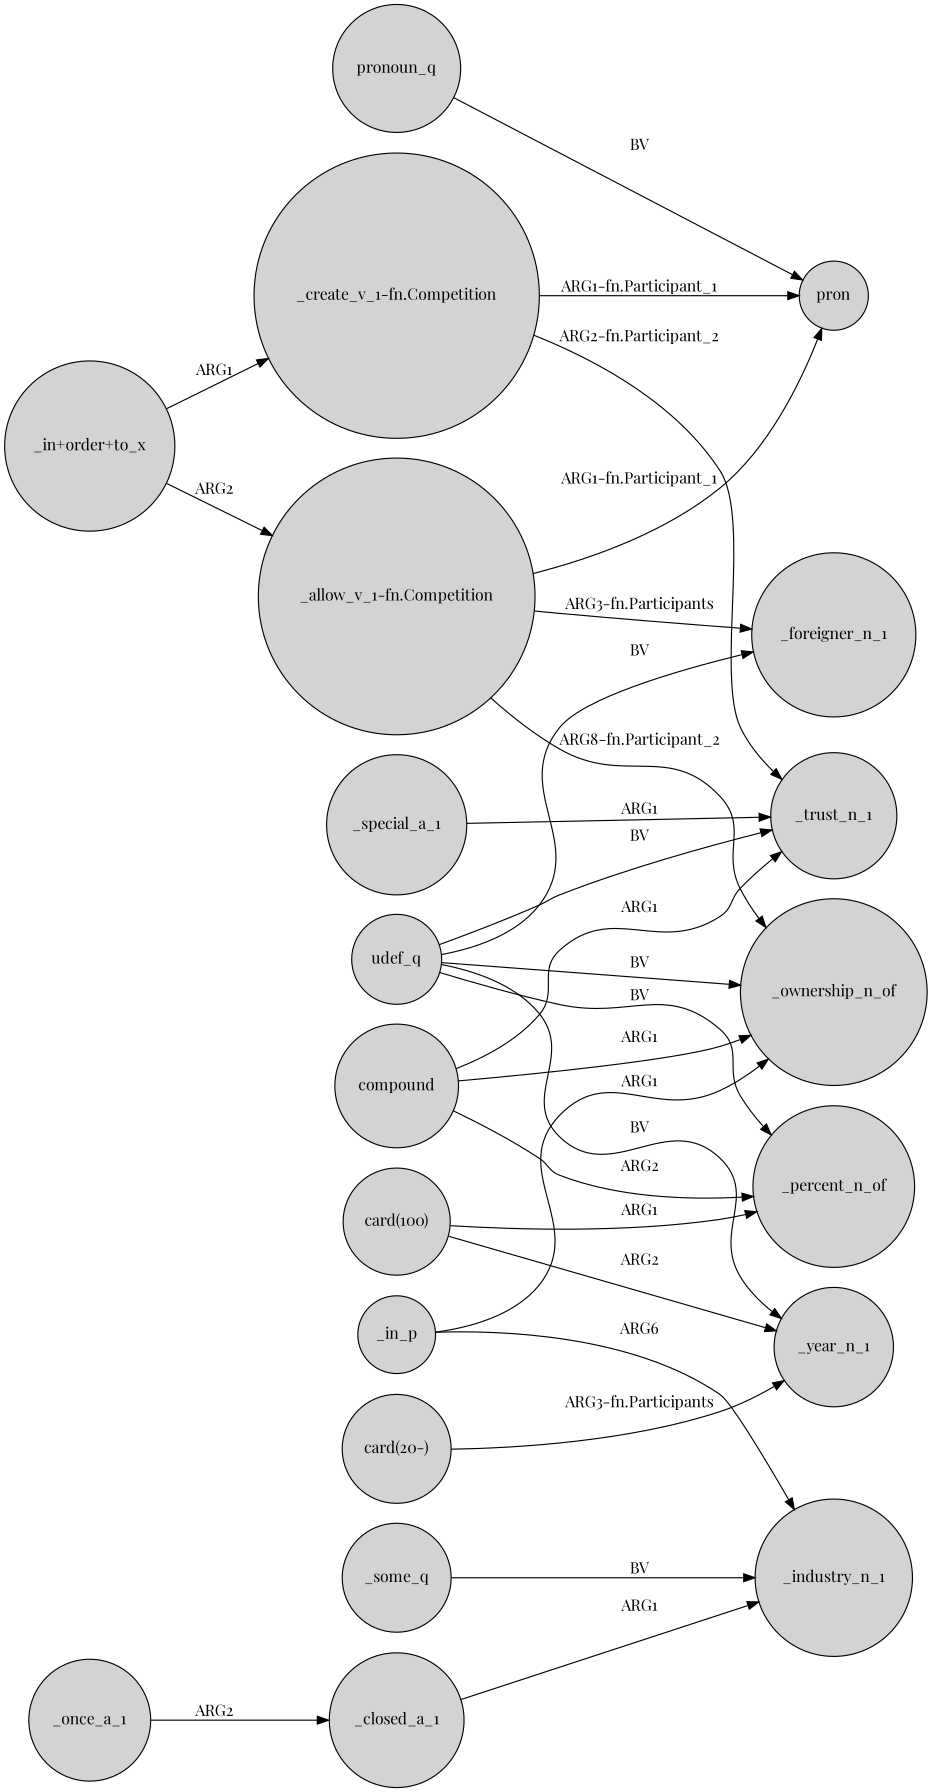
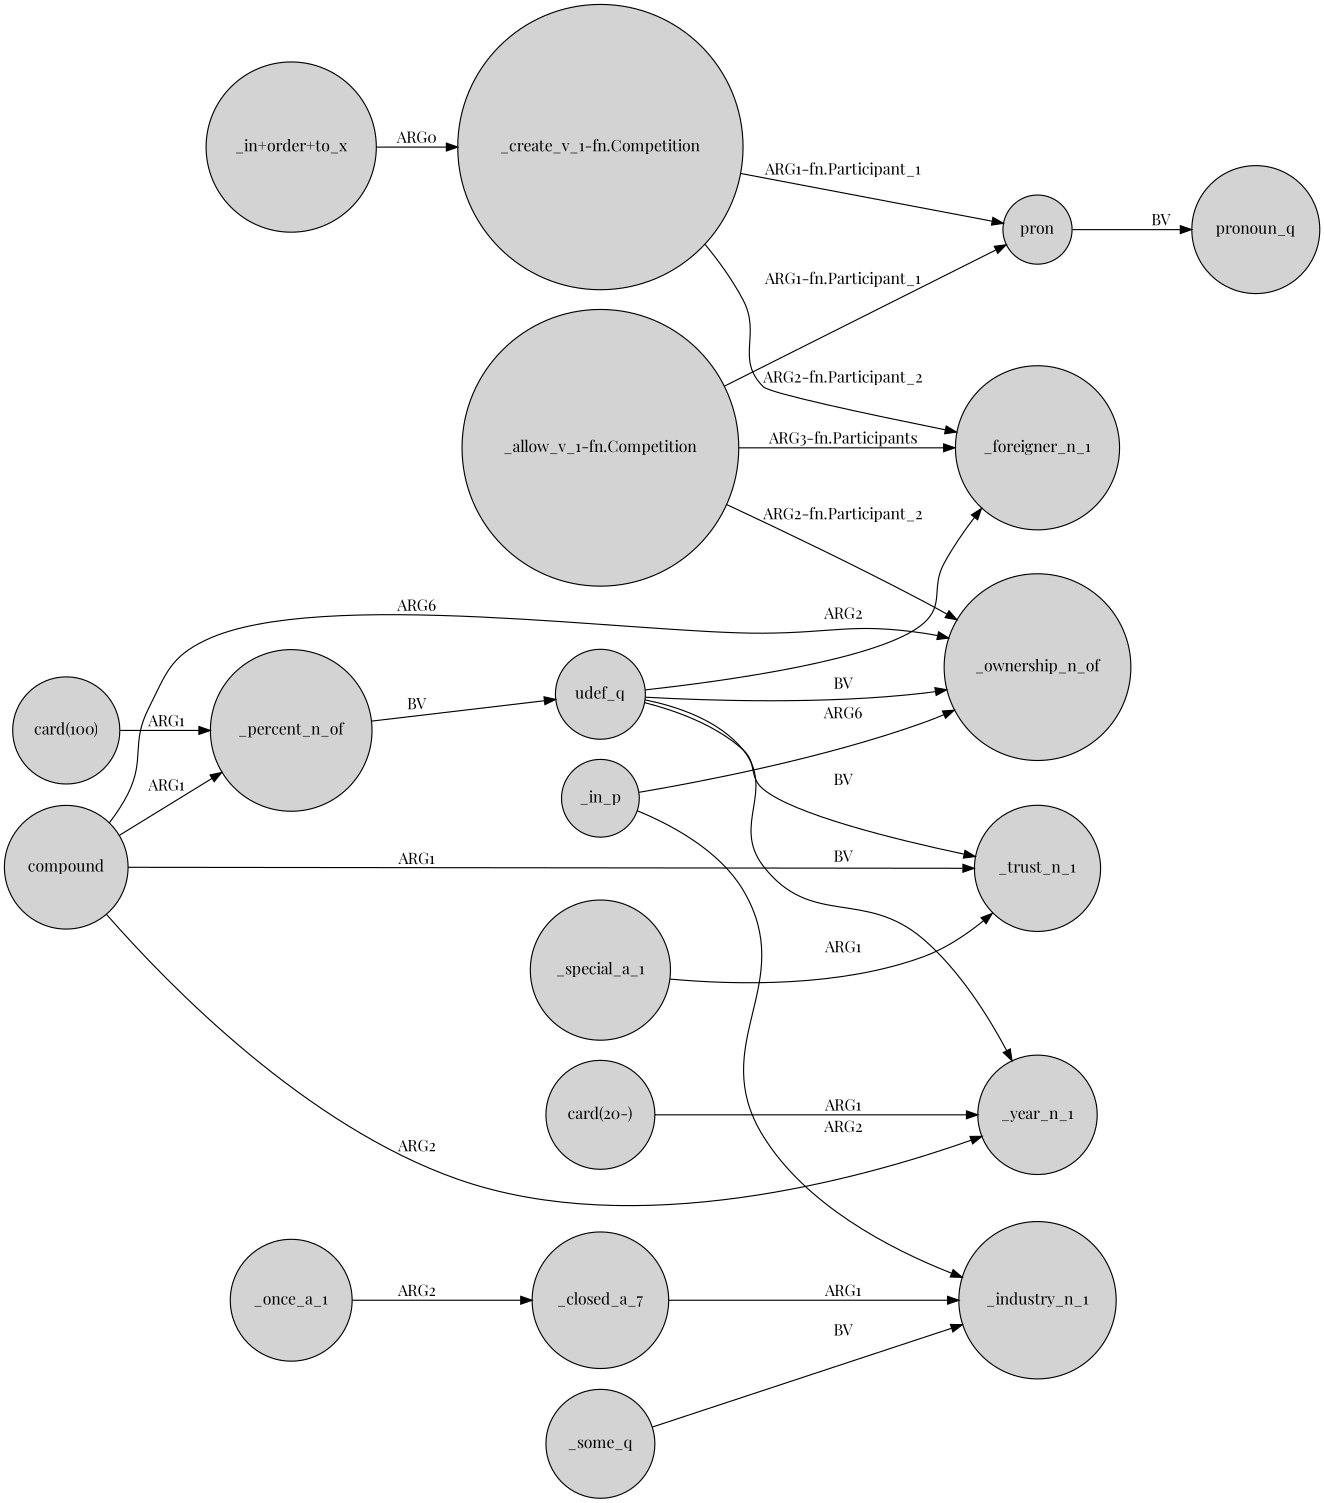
(623, 186) -> (1126, 230)
(215, 371) -> (417, 139)
(214, 507) -> none
(731, 509) -> (776, 392)
(640, 651) -> (844, 615)
(640, 741) -> (844, 515)
(636, 1006) -> (458, 711)
(640, 1038) -> (417, 607)
(640, 1082) -> (844, 714)
(640, 1167) -> (167, 786)
(607, 1282) -> (496, 1189)
(640, 1330) -> (844, 1128)
(640, 1403) -> (844, 1106)
(397, 1720) -> (600, 1300)
